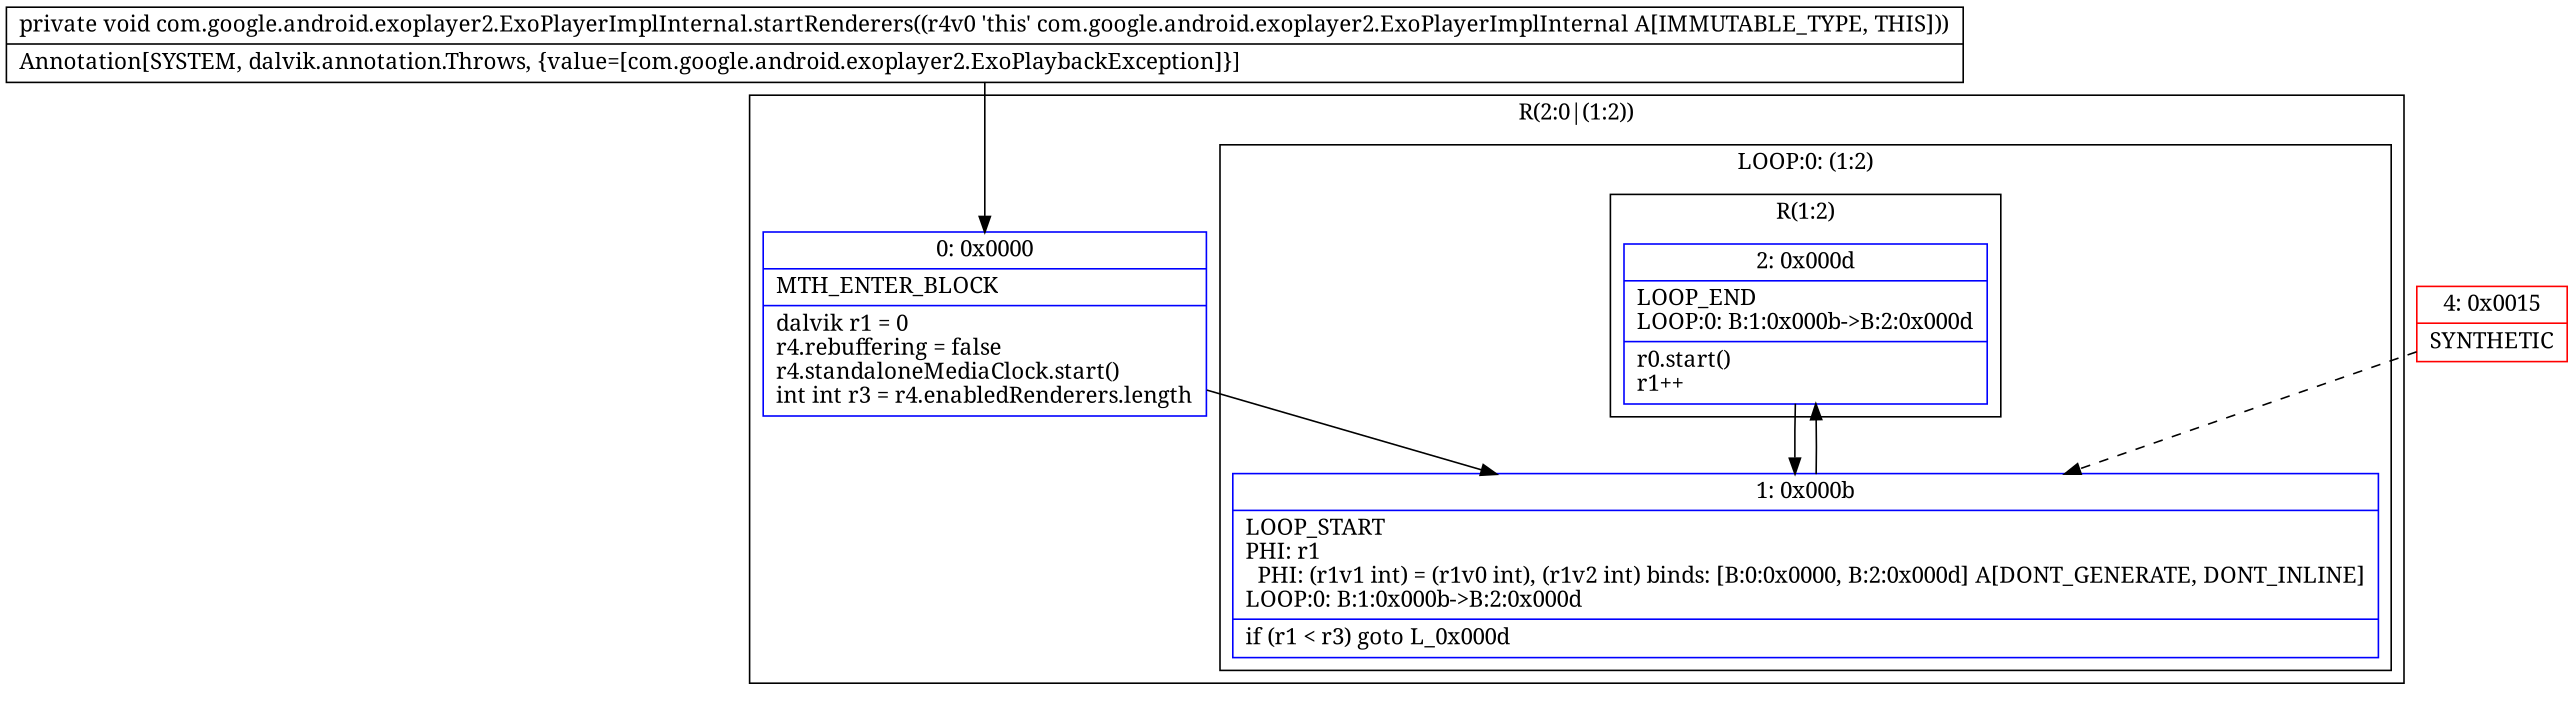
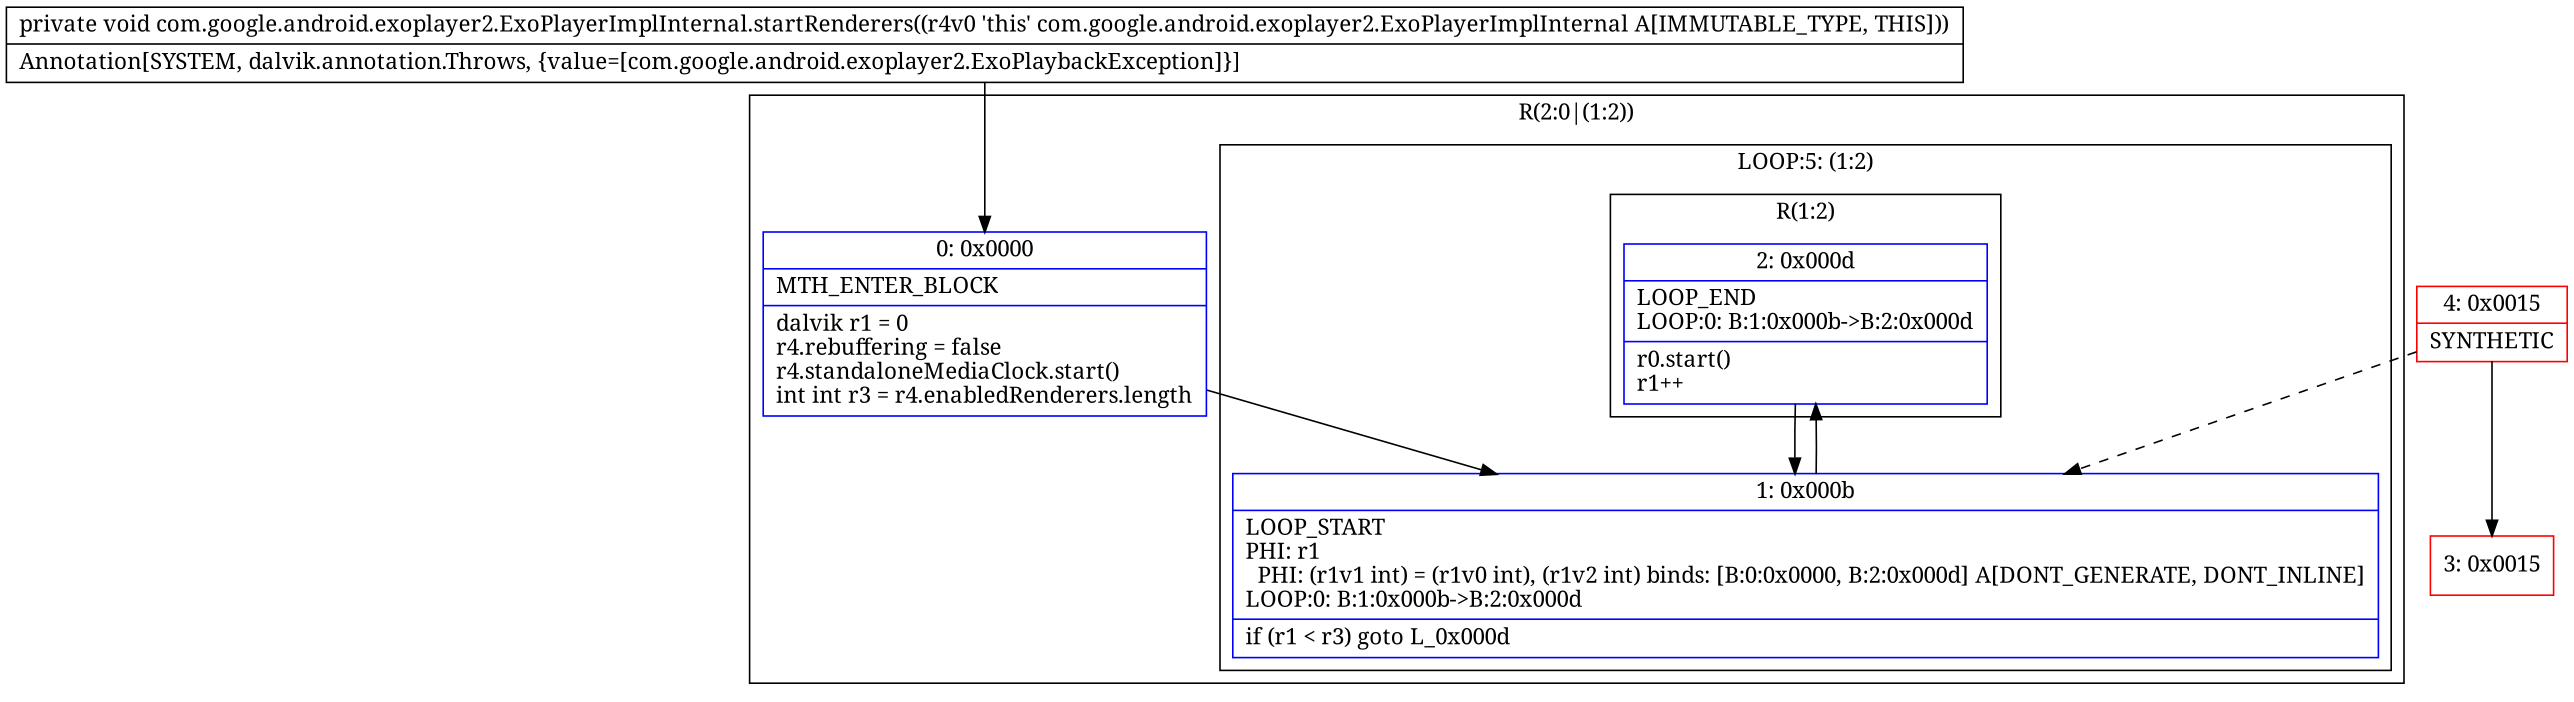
(1806, 163) -> (1806, 163)
none -> (2492, 566)
